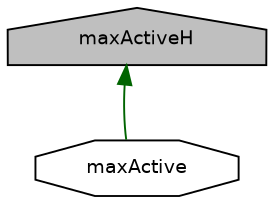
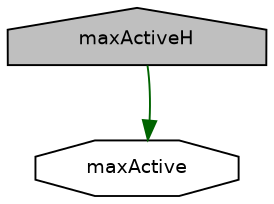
(124, 112) -> (150, 93)
